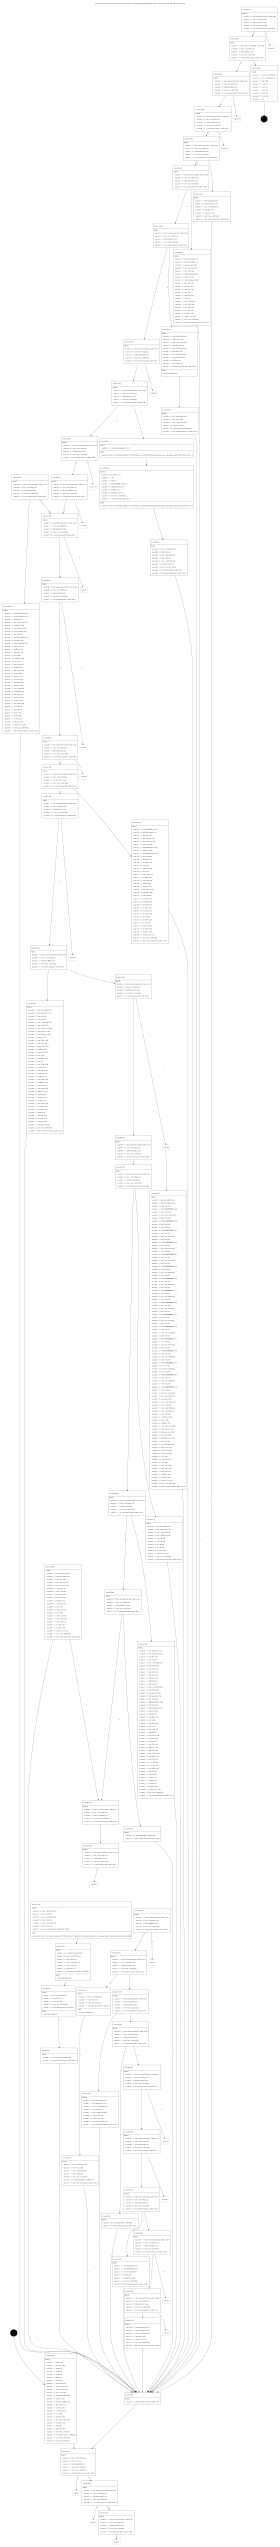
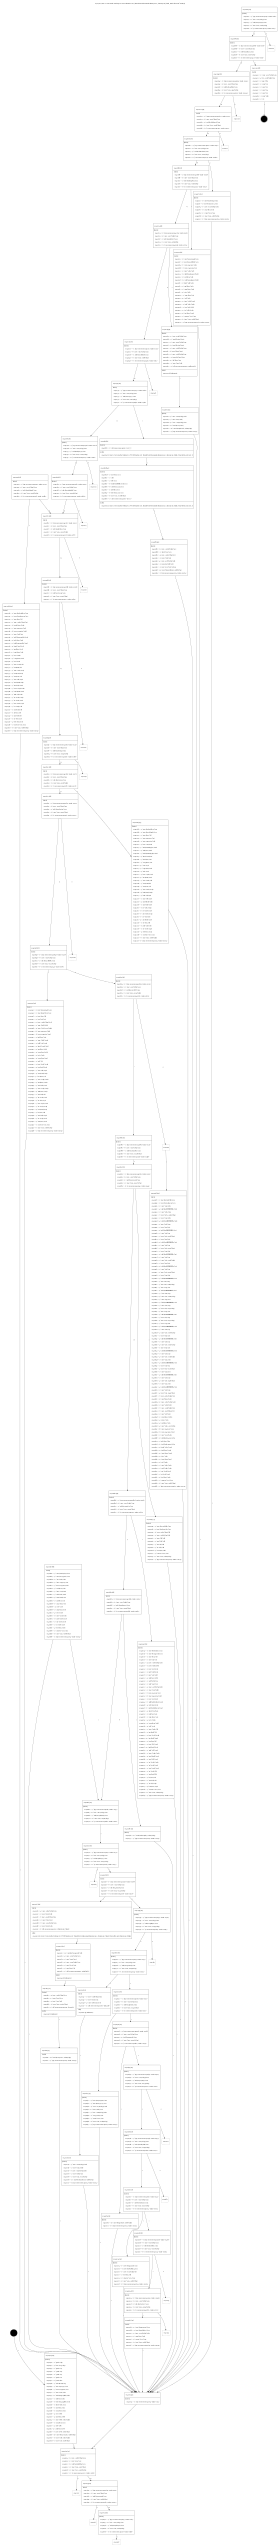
none -> (117, 1885)
